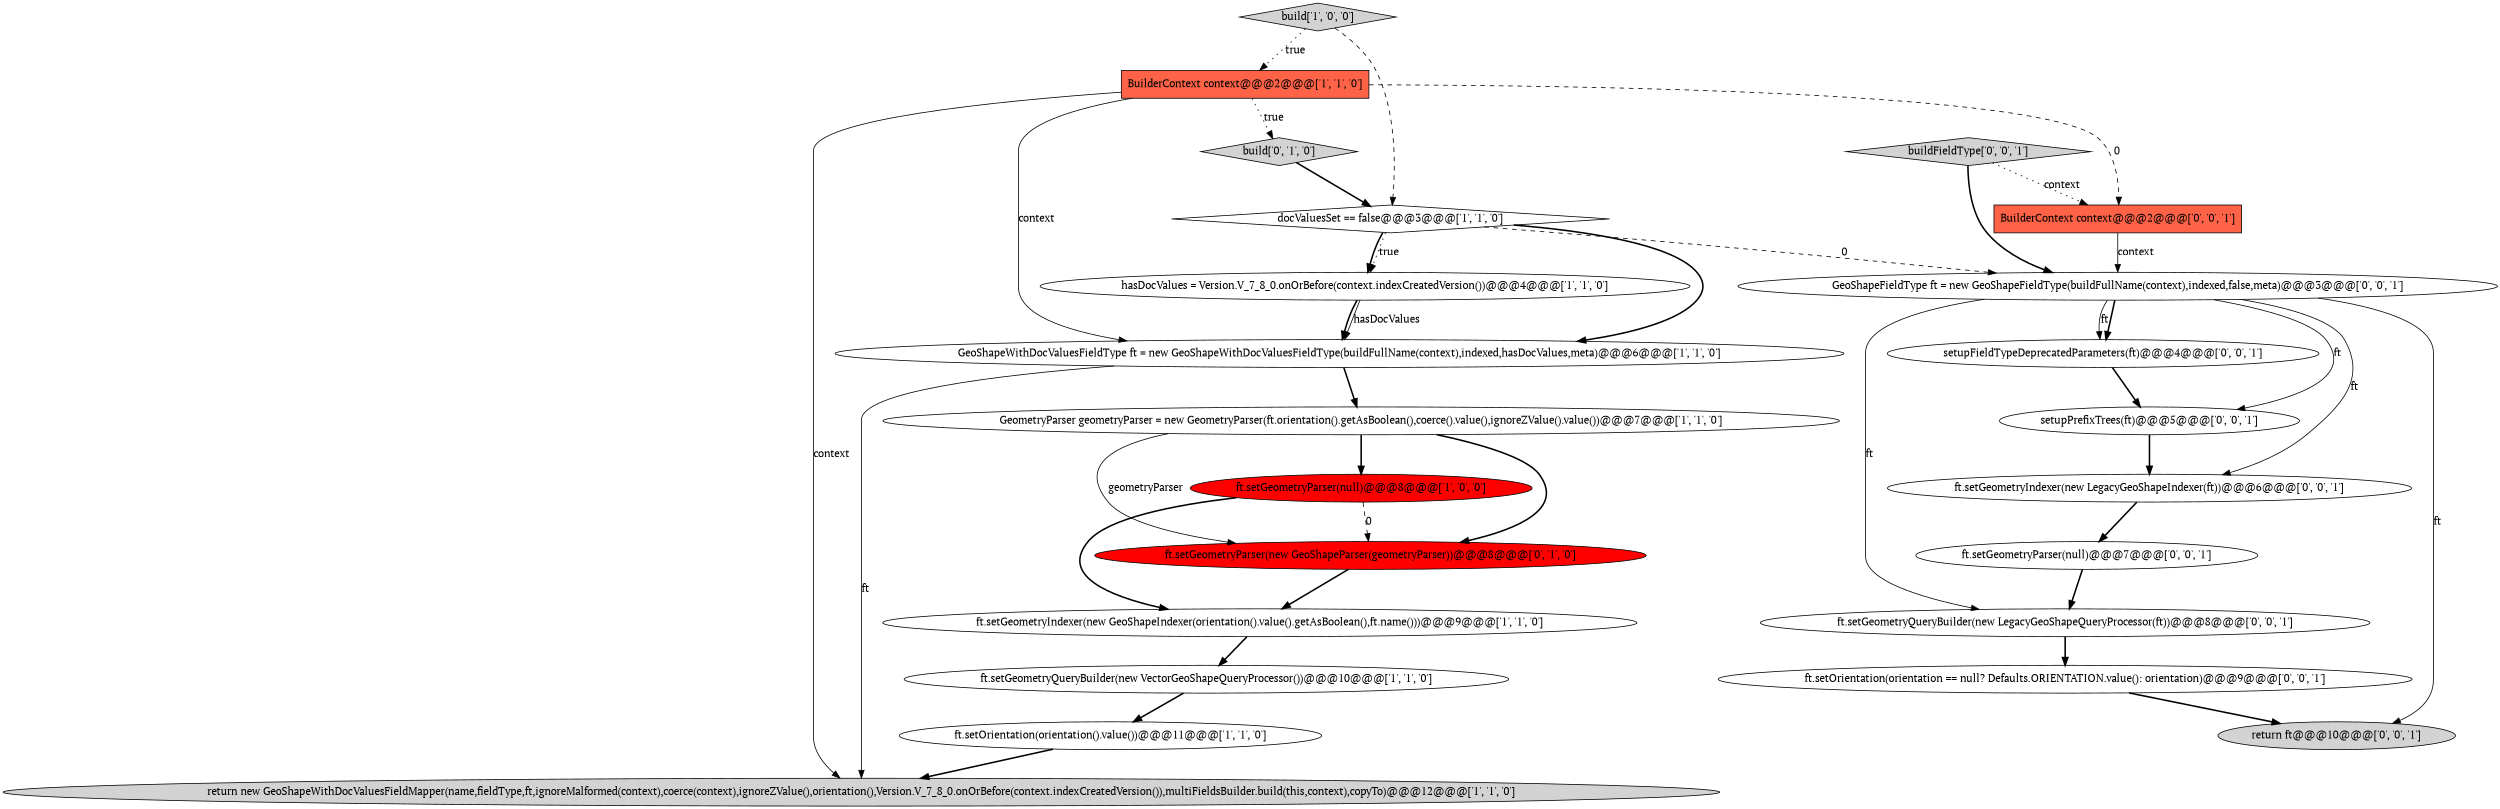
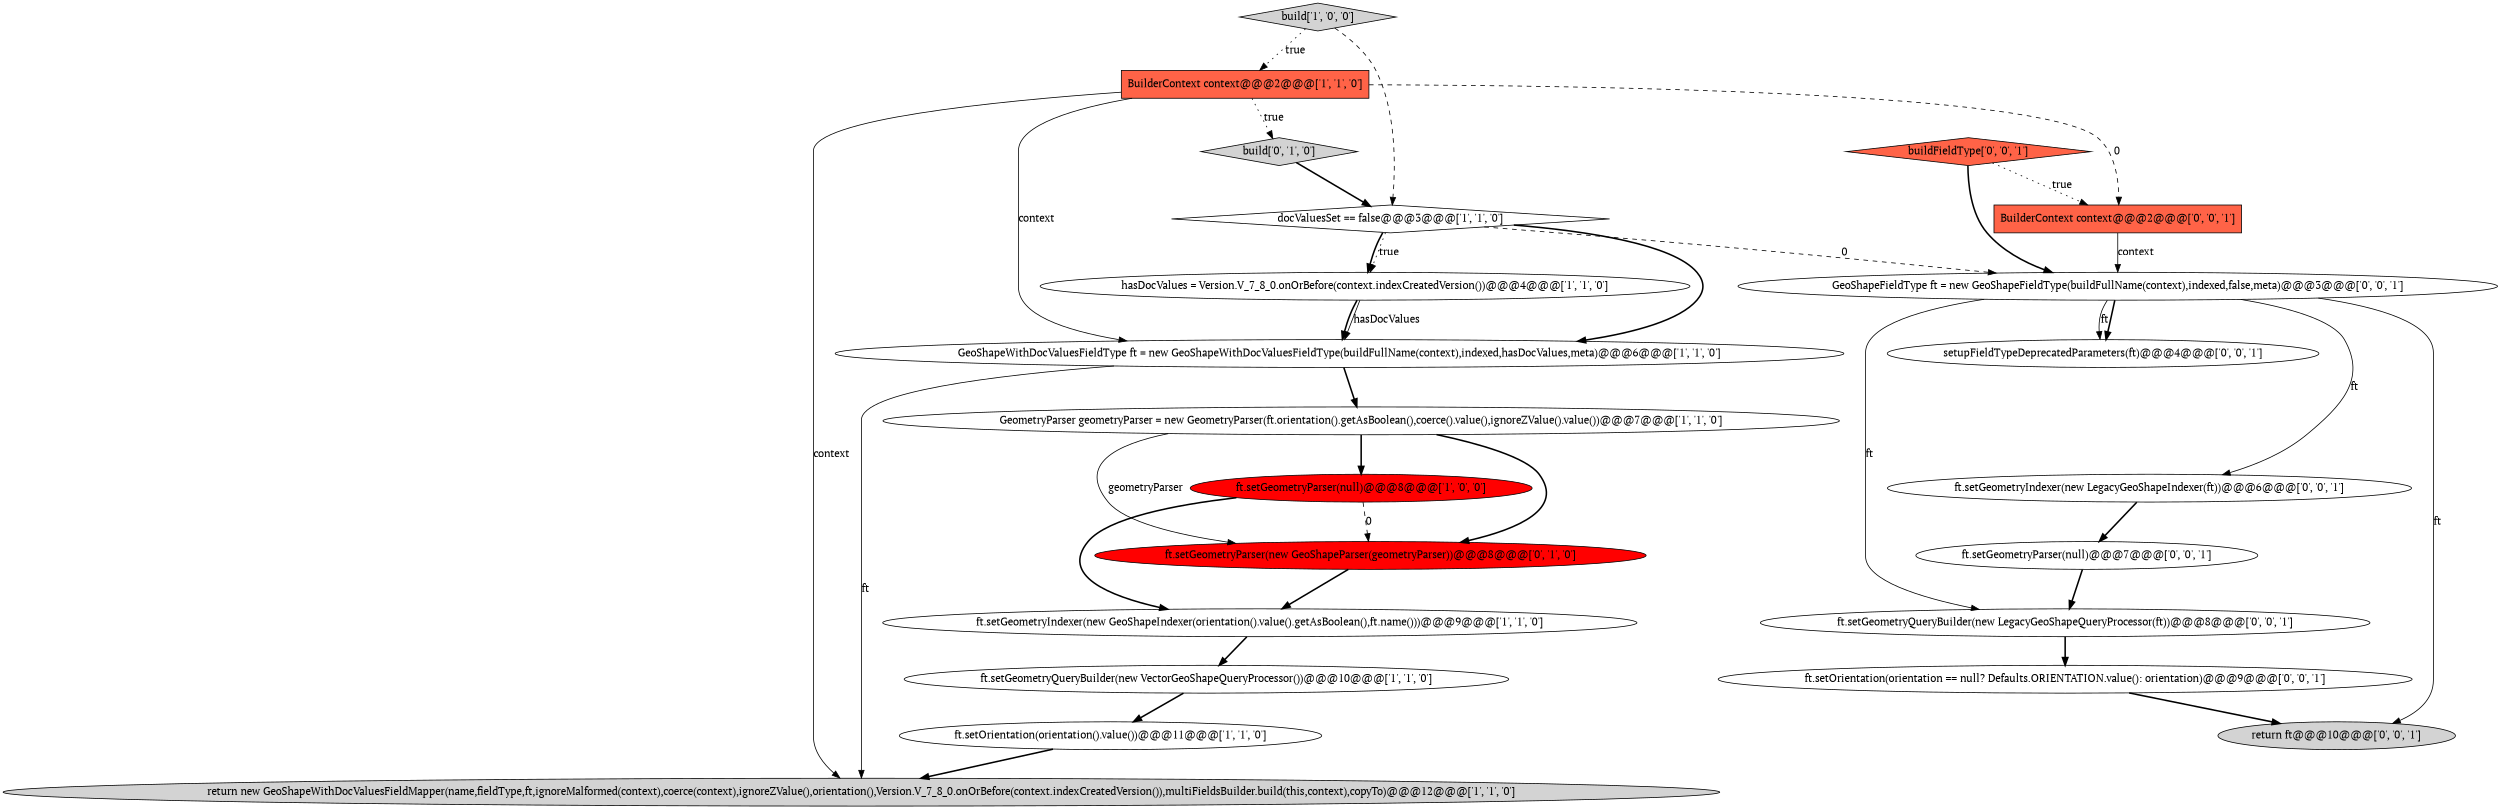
(1968, 152) -> (1968, 152)
(2062, 185) -> (2062, 185)
(2149, 421) -> none
